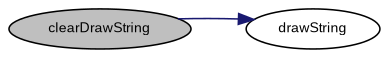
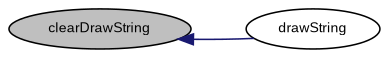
(208, 19) -> (224, 39)
